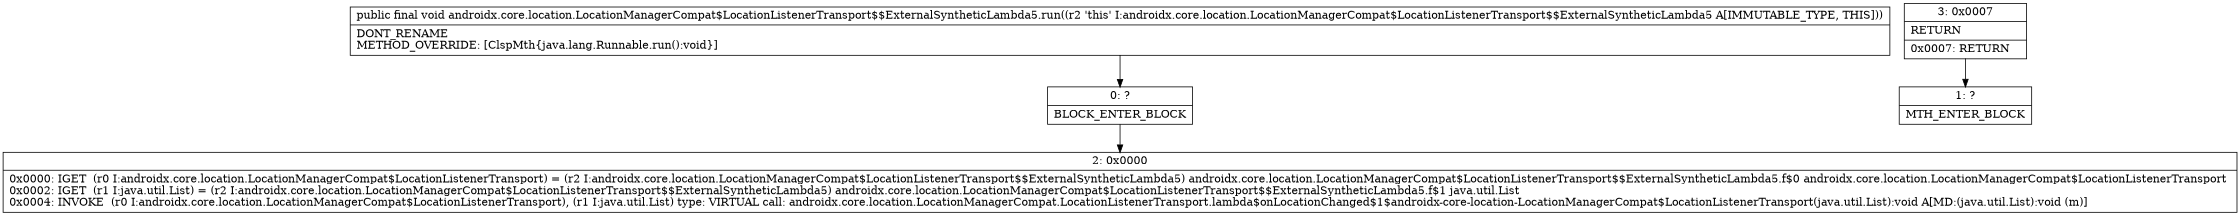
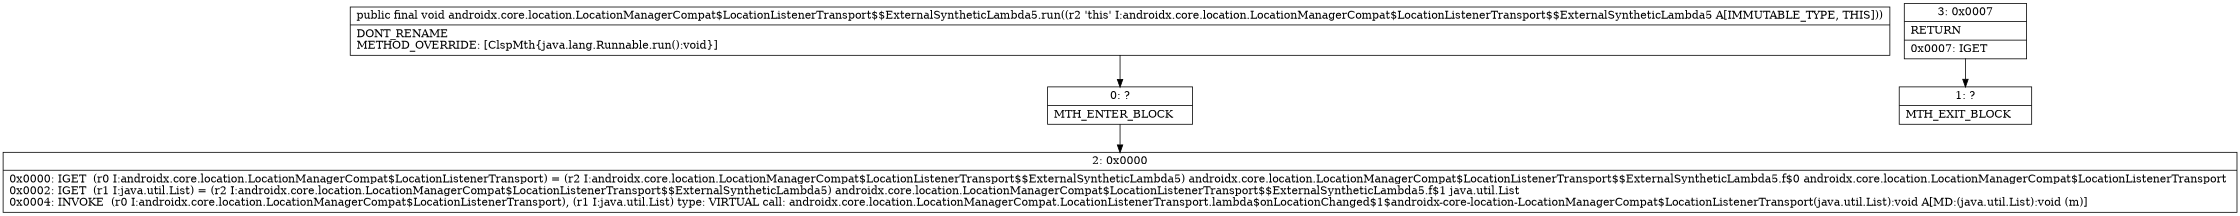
(1965, 49) -> (1954, 49)
(1120, 115) -> (1114, 115)
(1965, 115) -> (1958, 115)
